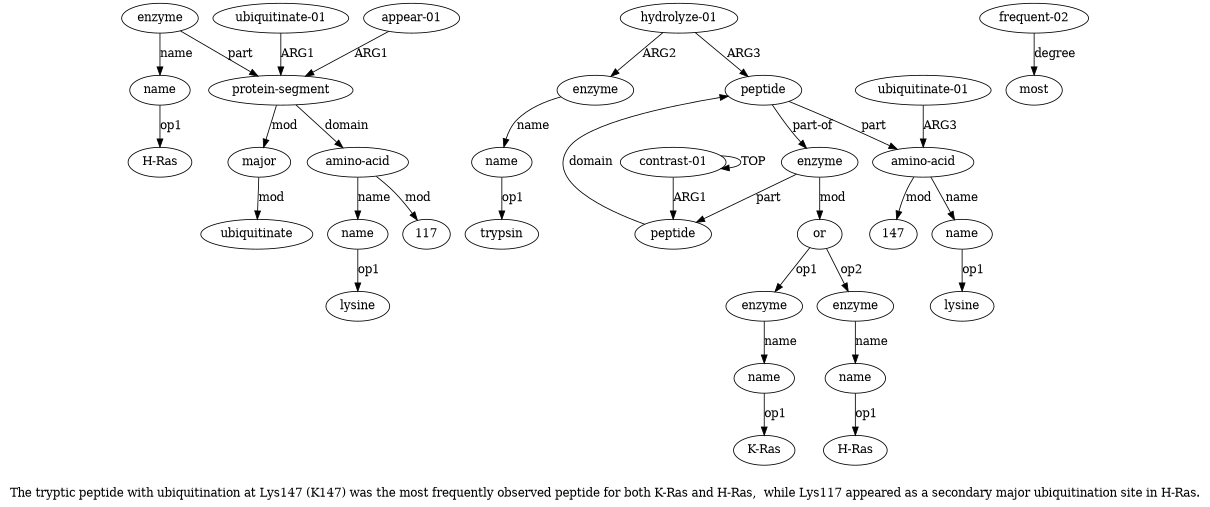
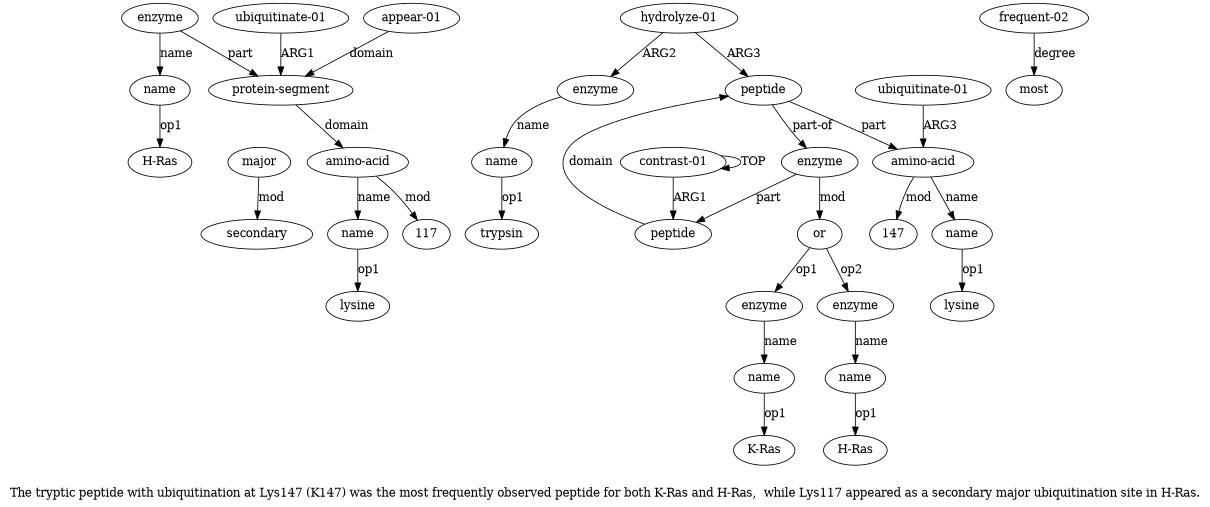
(371, 54) -> (371, 54)
(271, 122) -> none
(257, 234) -> (257, 234)
